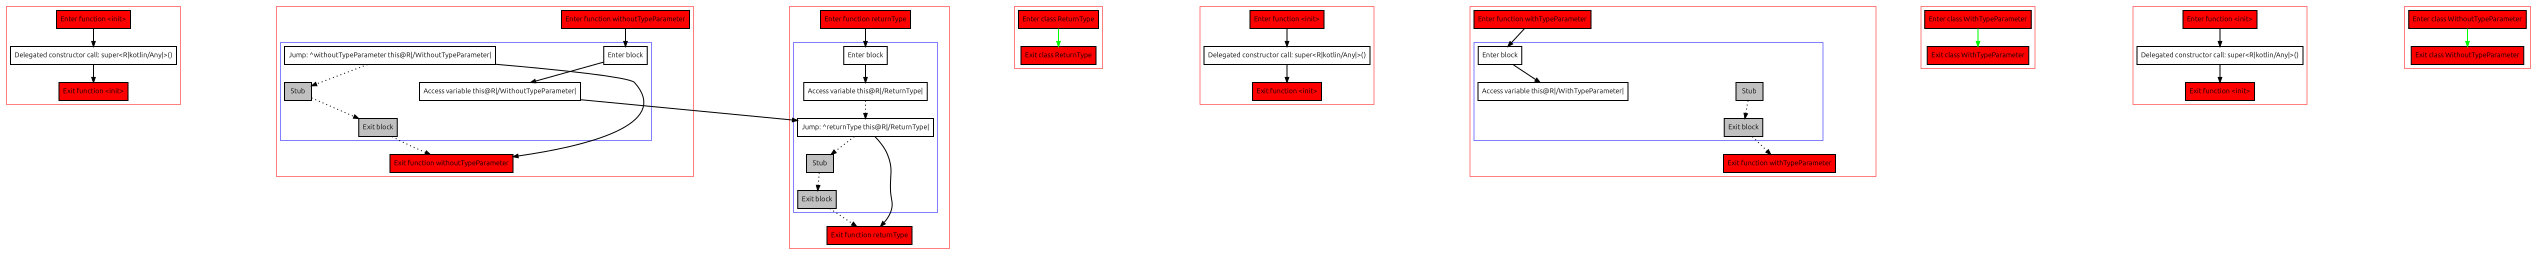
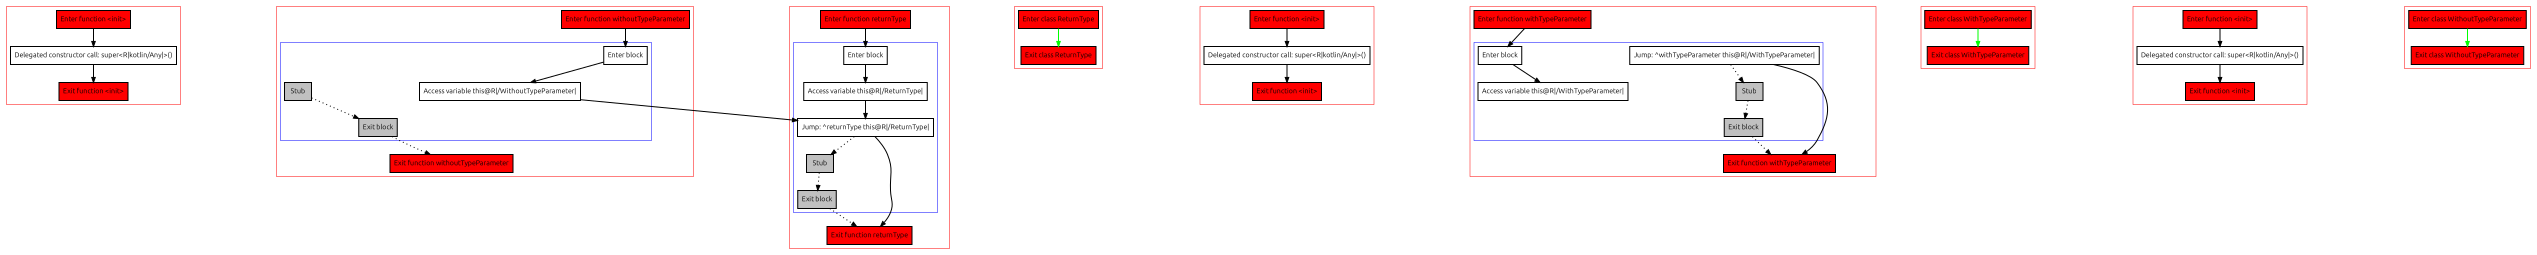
(390, 56) -> none
none -> (1724, 56)
(866, 107) -> (866, 107)
